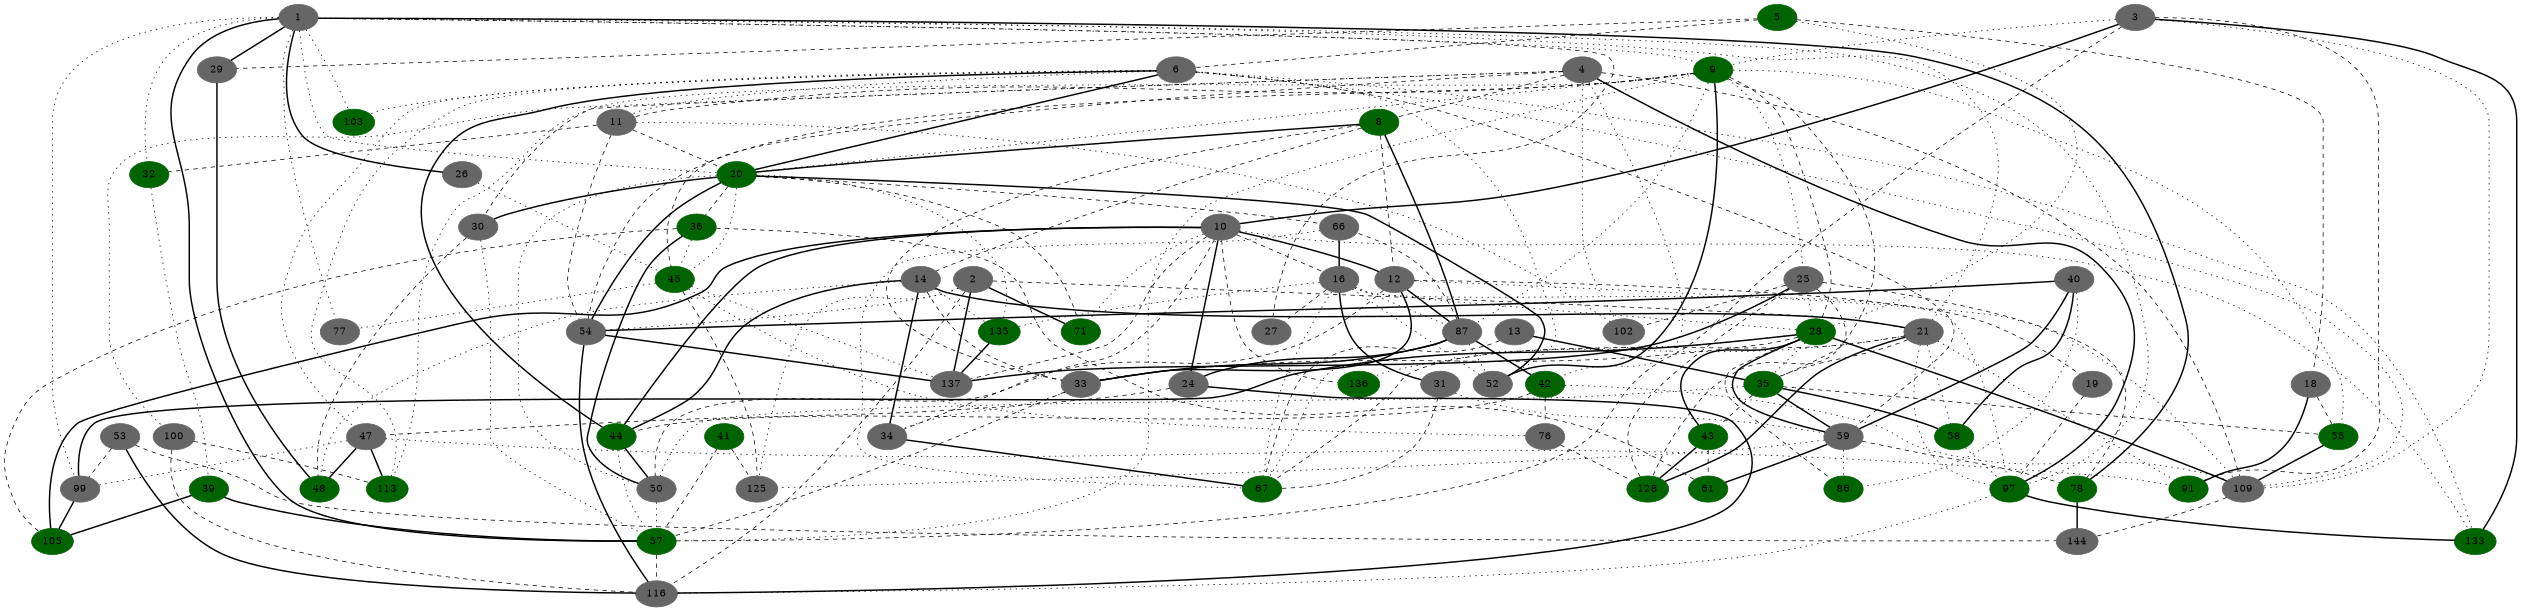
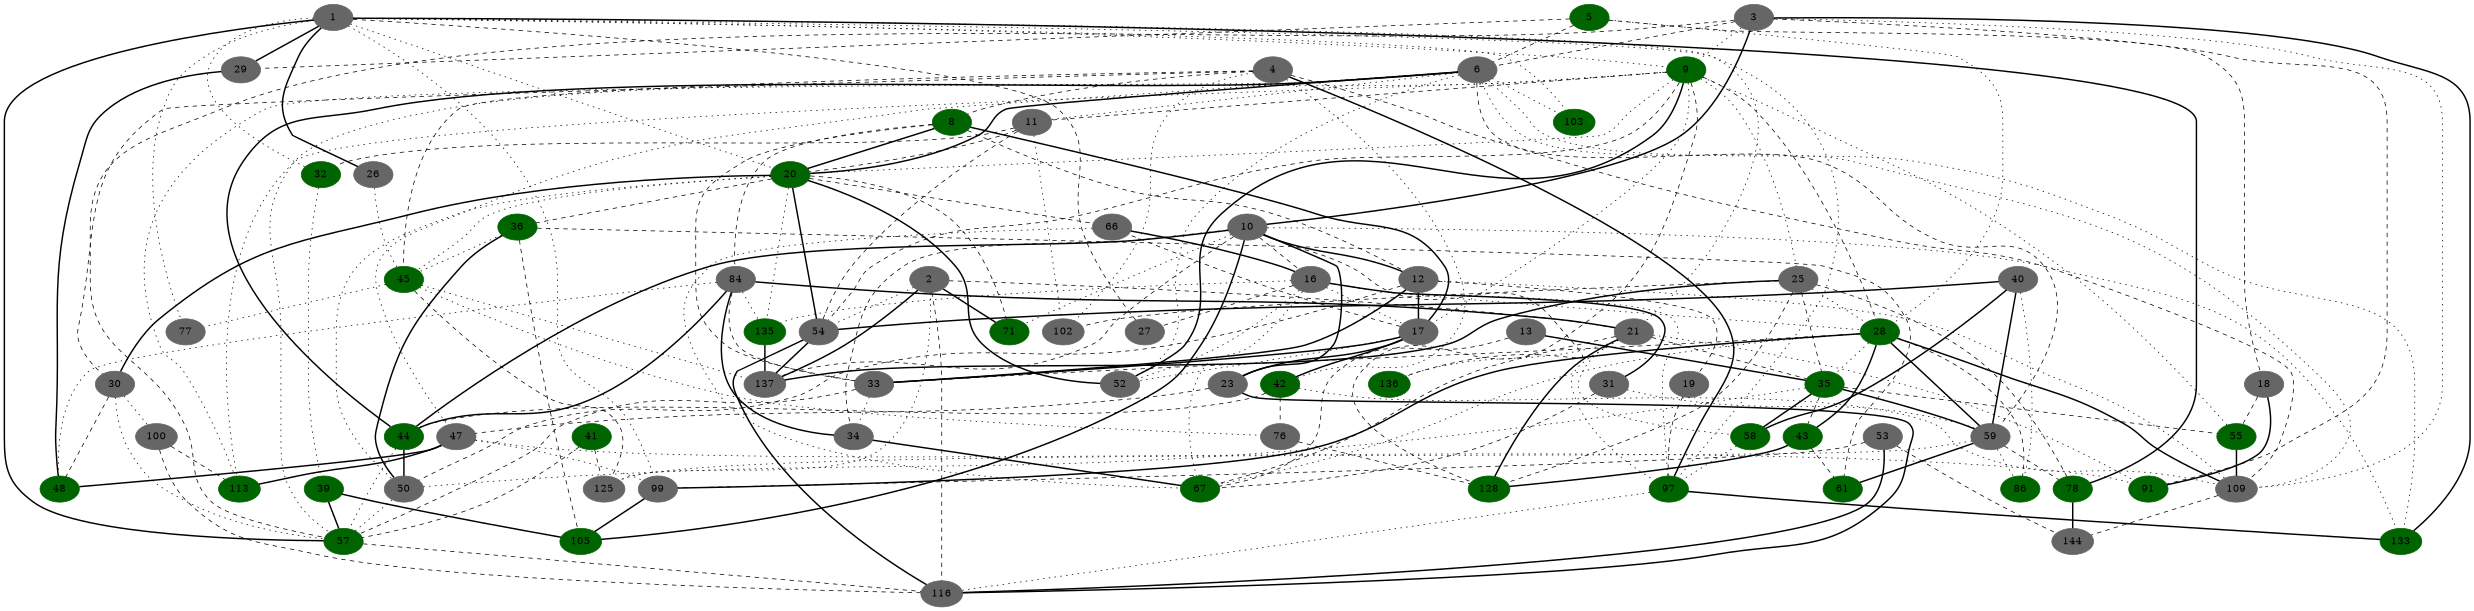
none -> (1634, 40)
(481, 118) -> (136, 410)
(921, 279) -> (736, 279)
(1462, 332) -> (1418, 332)
(1189, 384) -> (1228, 384)
